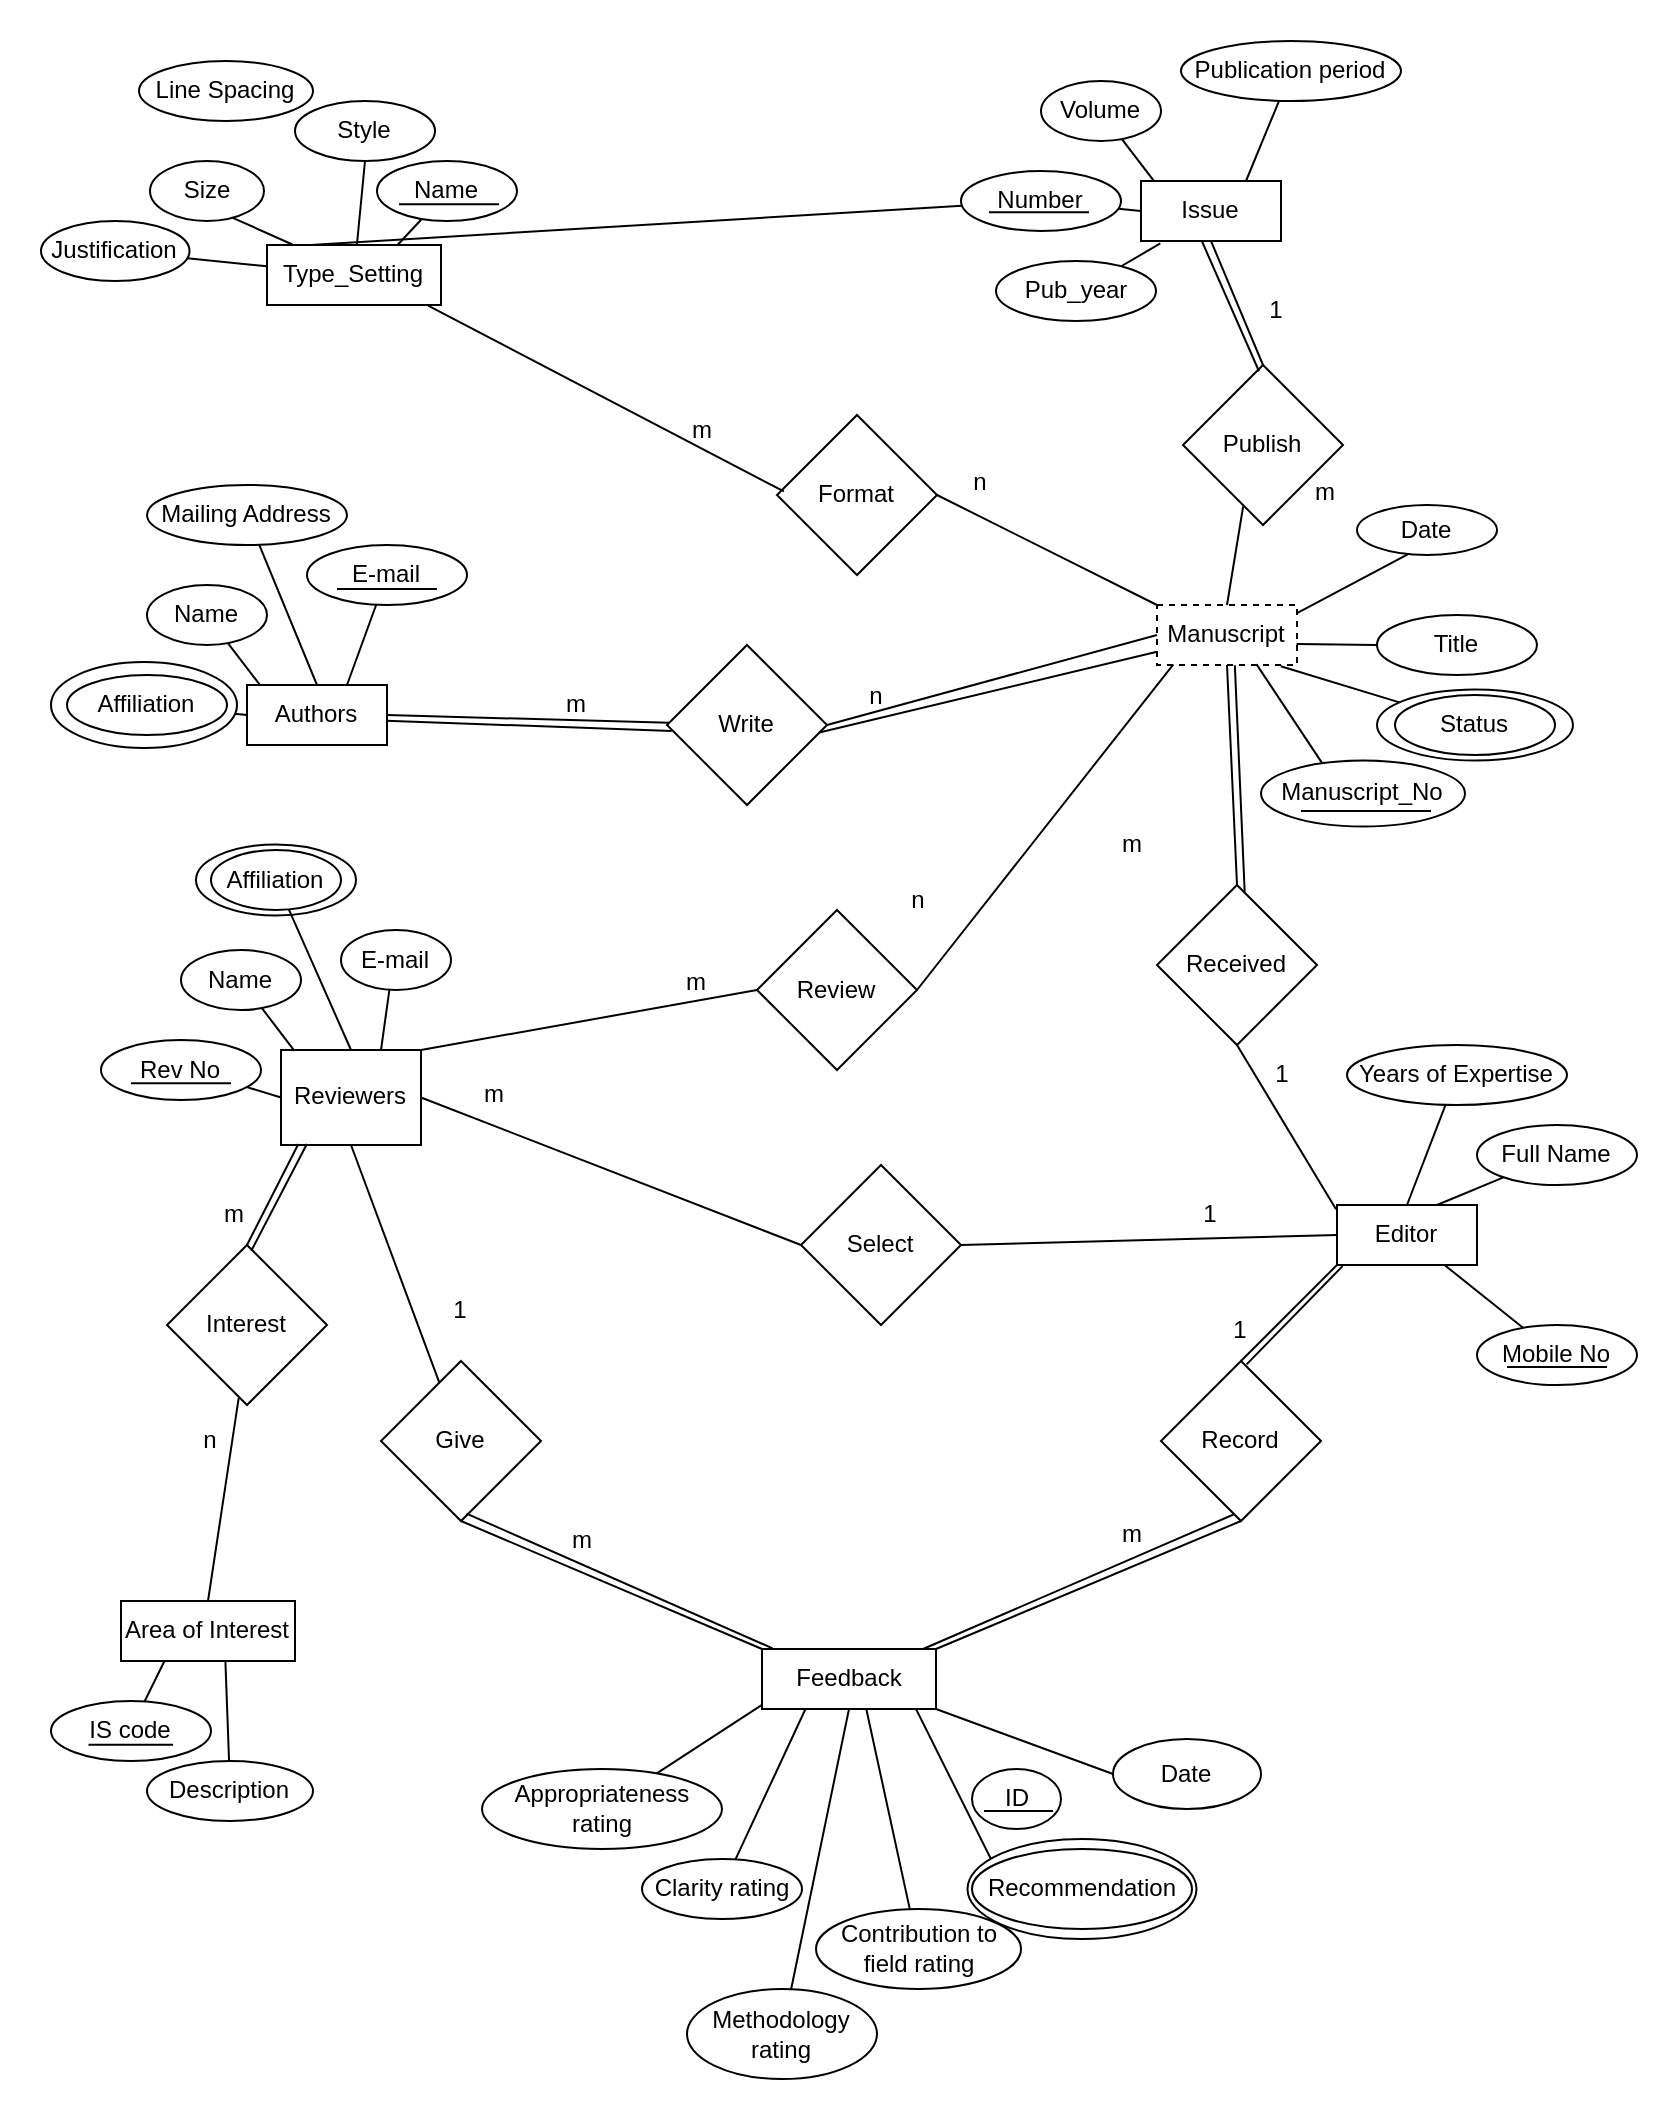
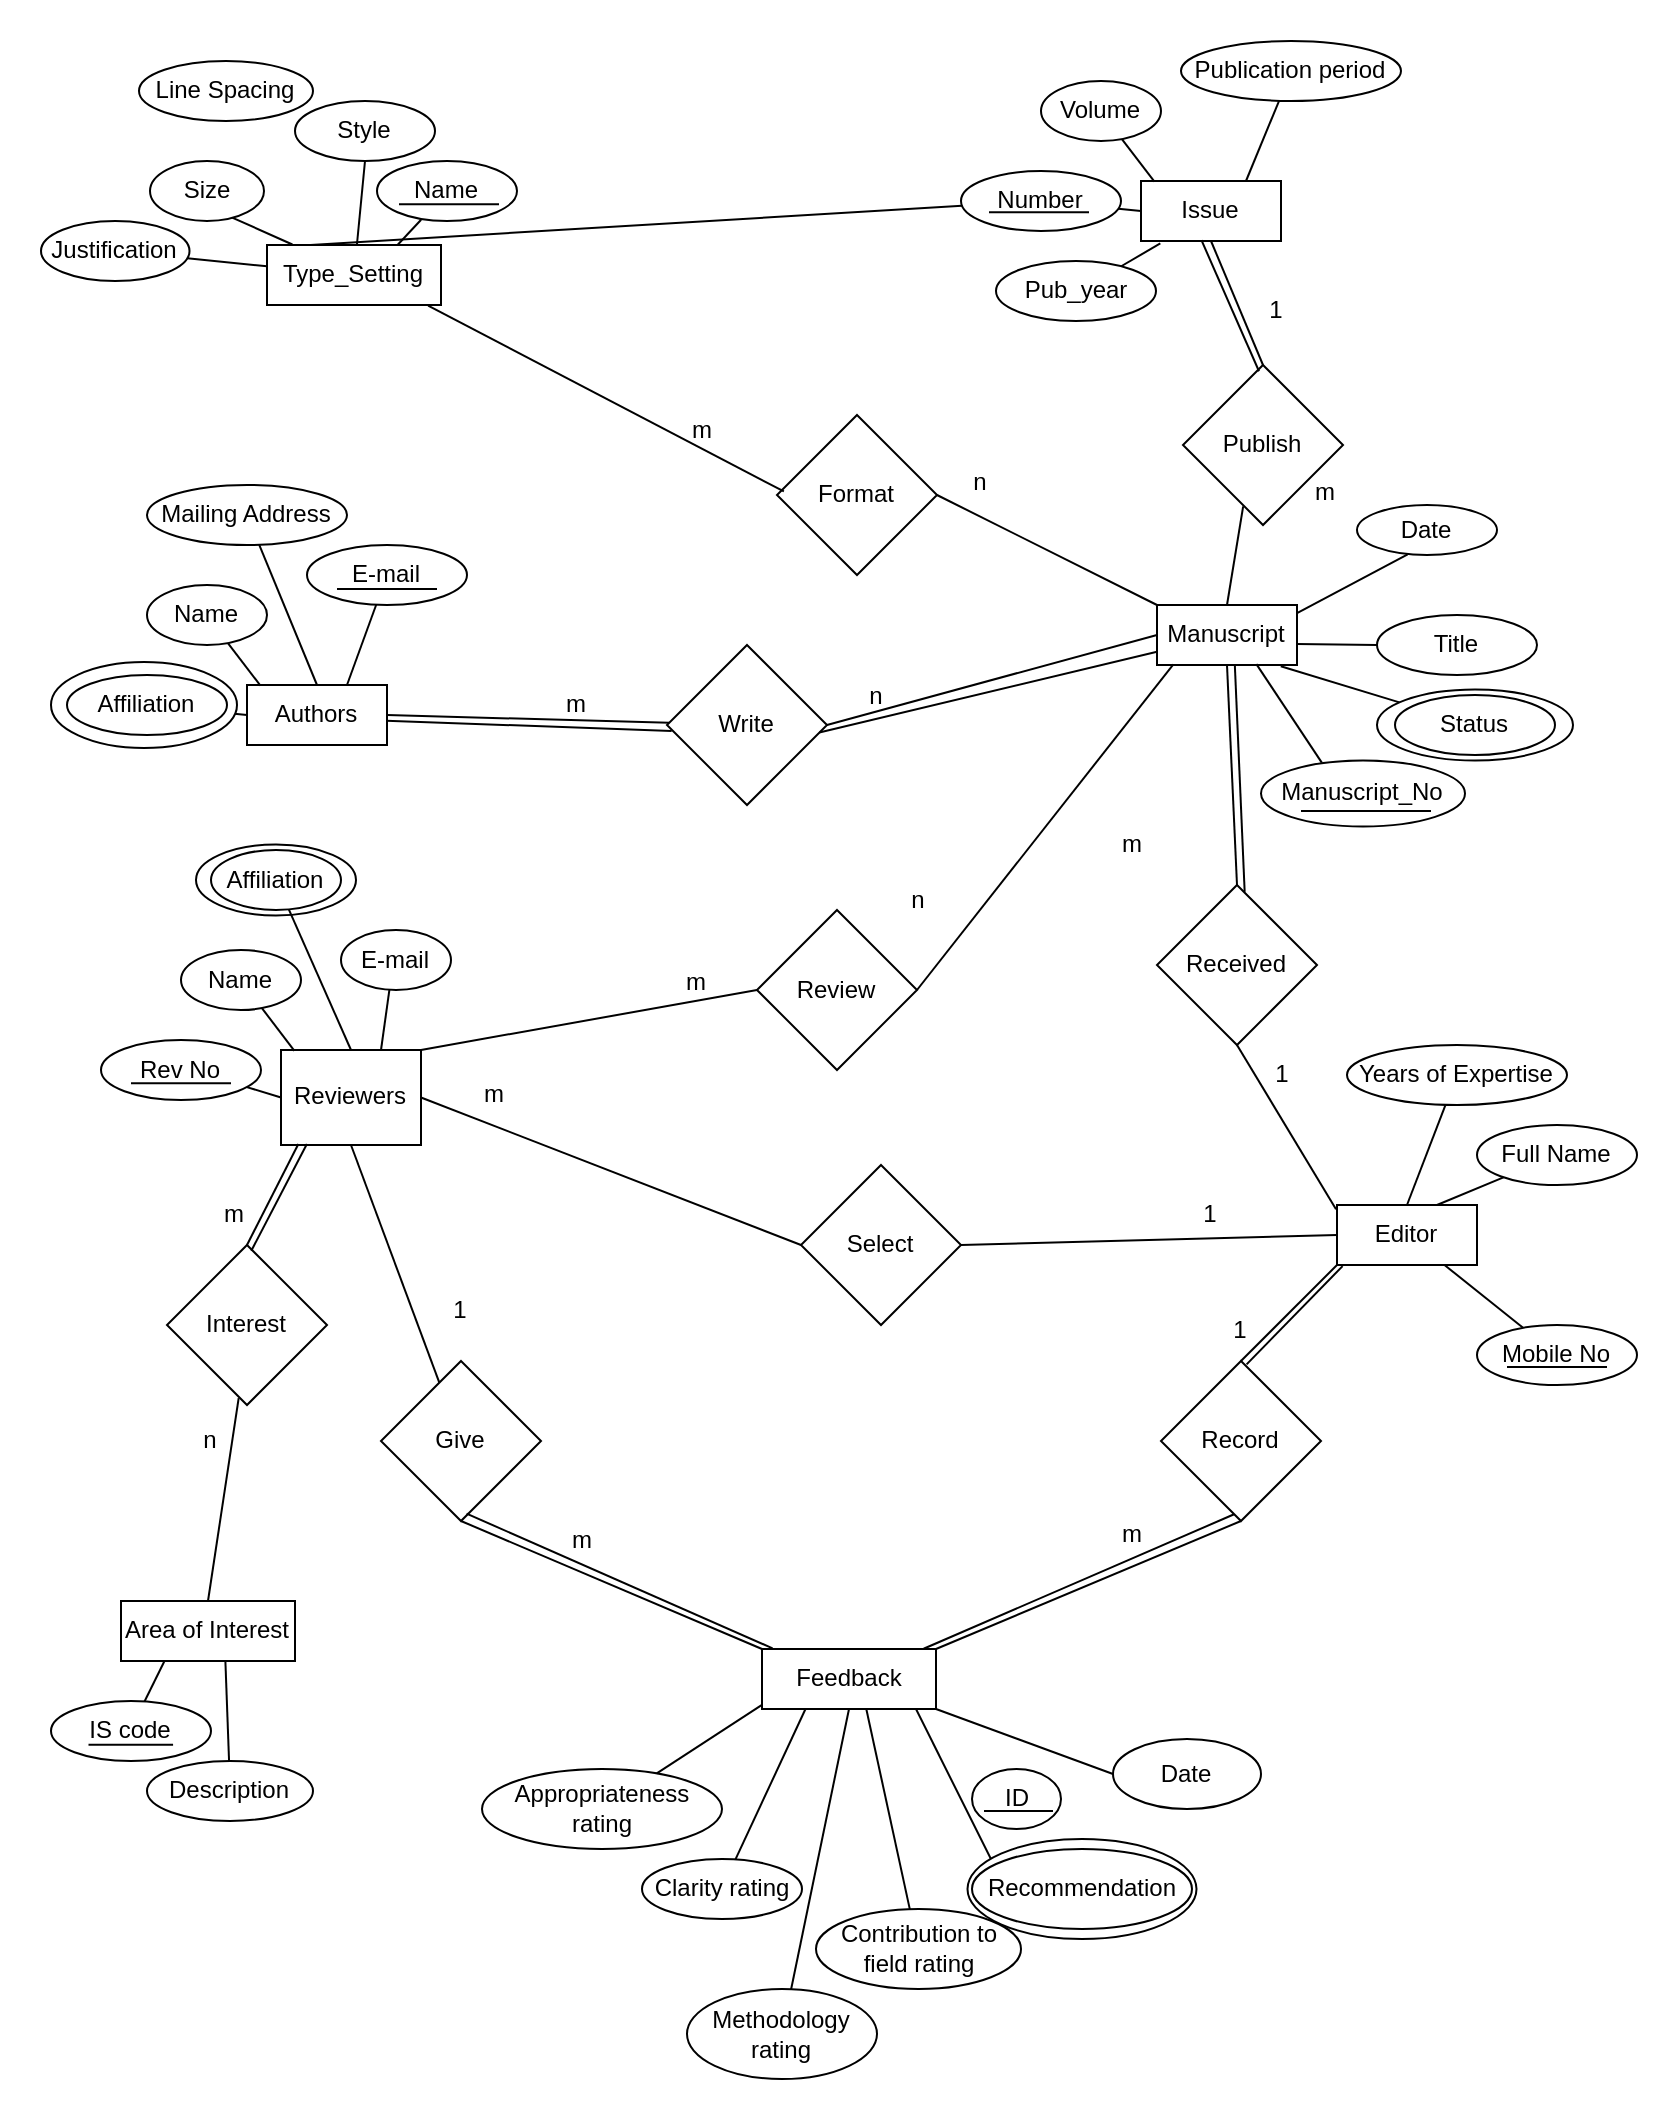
(1227, 635) -> (1227, 635)
